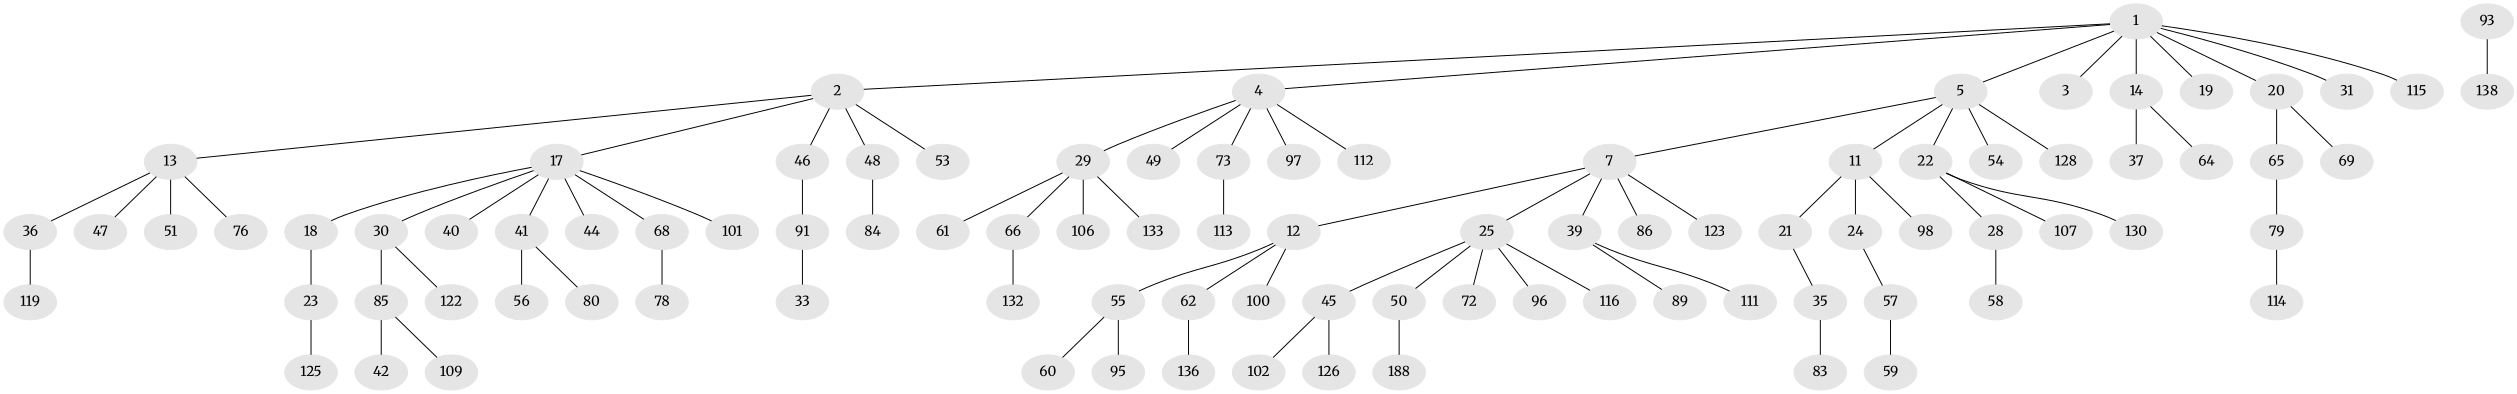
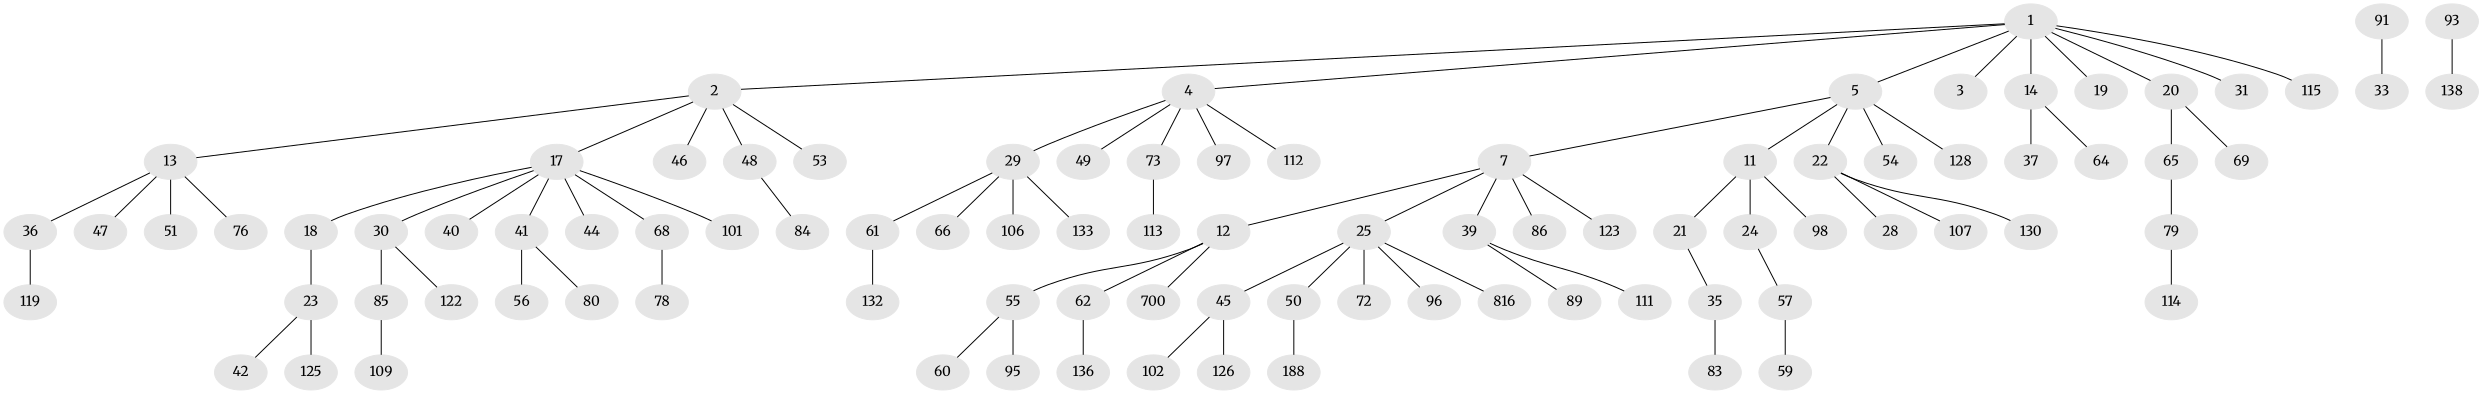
(802, 197) -> none
(1013, 267) -> (873, 267)
(1259, 302) -> (1153, 302)
(1610, 302) -> (1504, 302)
(1996, 302) -> none
(381, 337) -> (276, 337)
